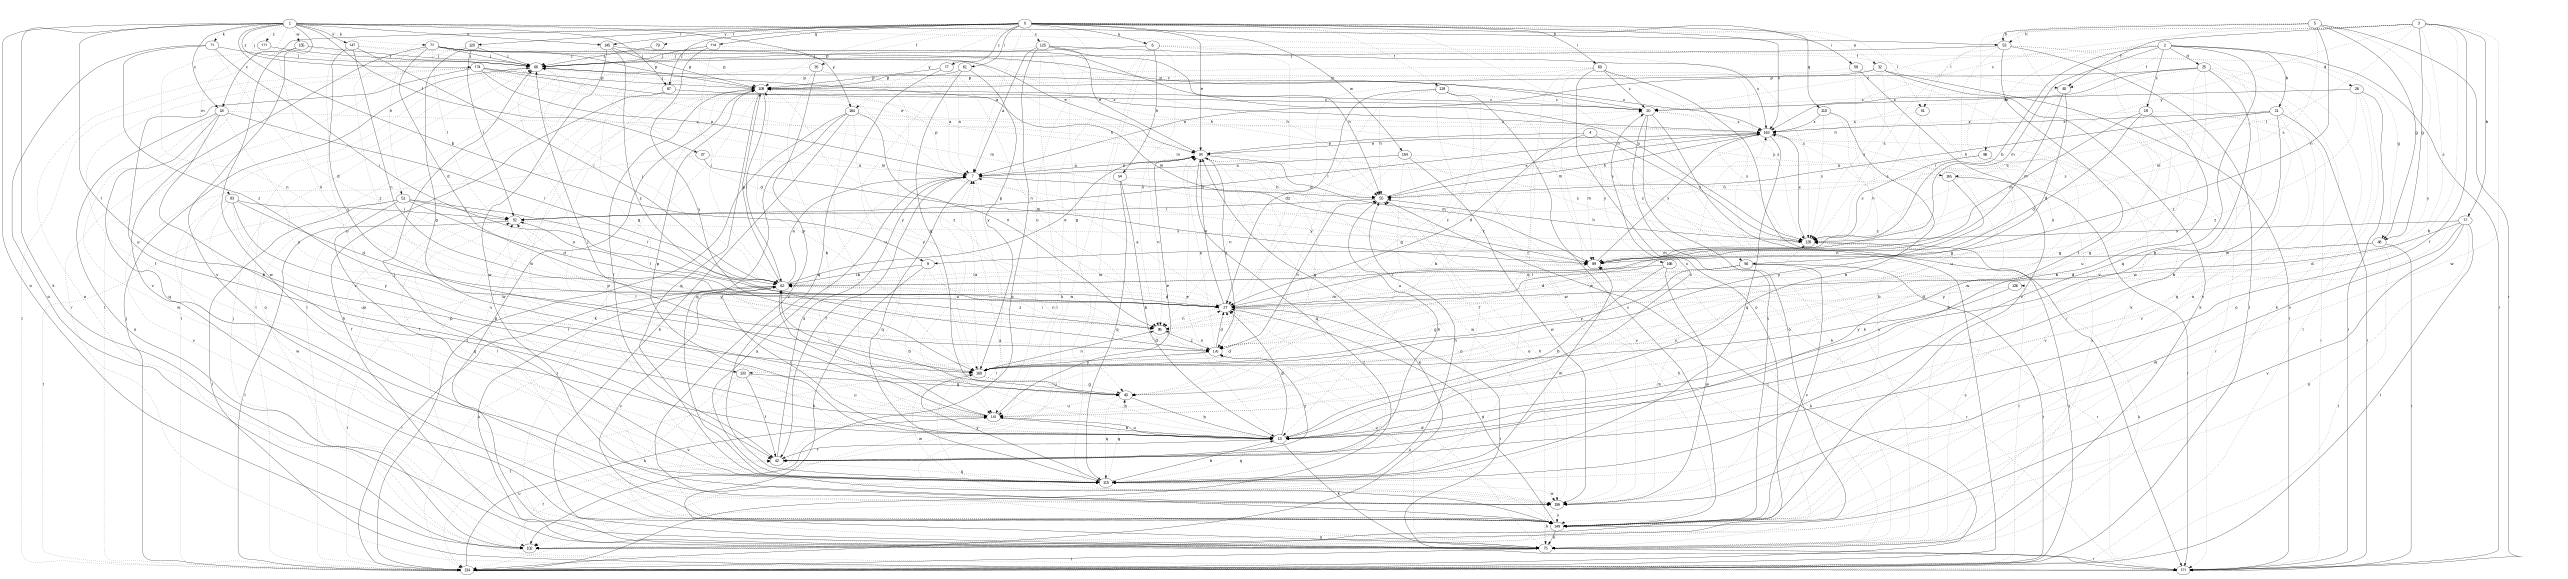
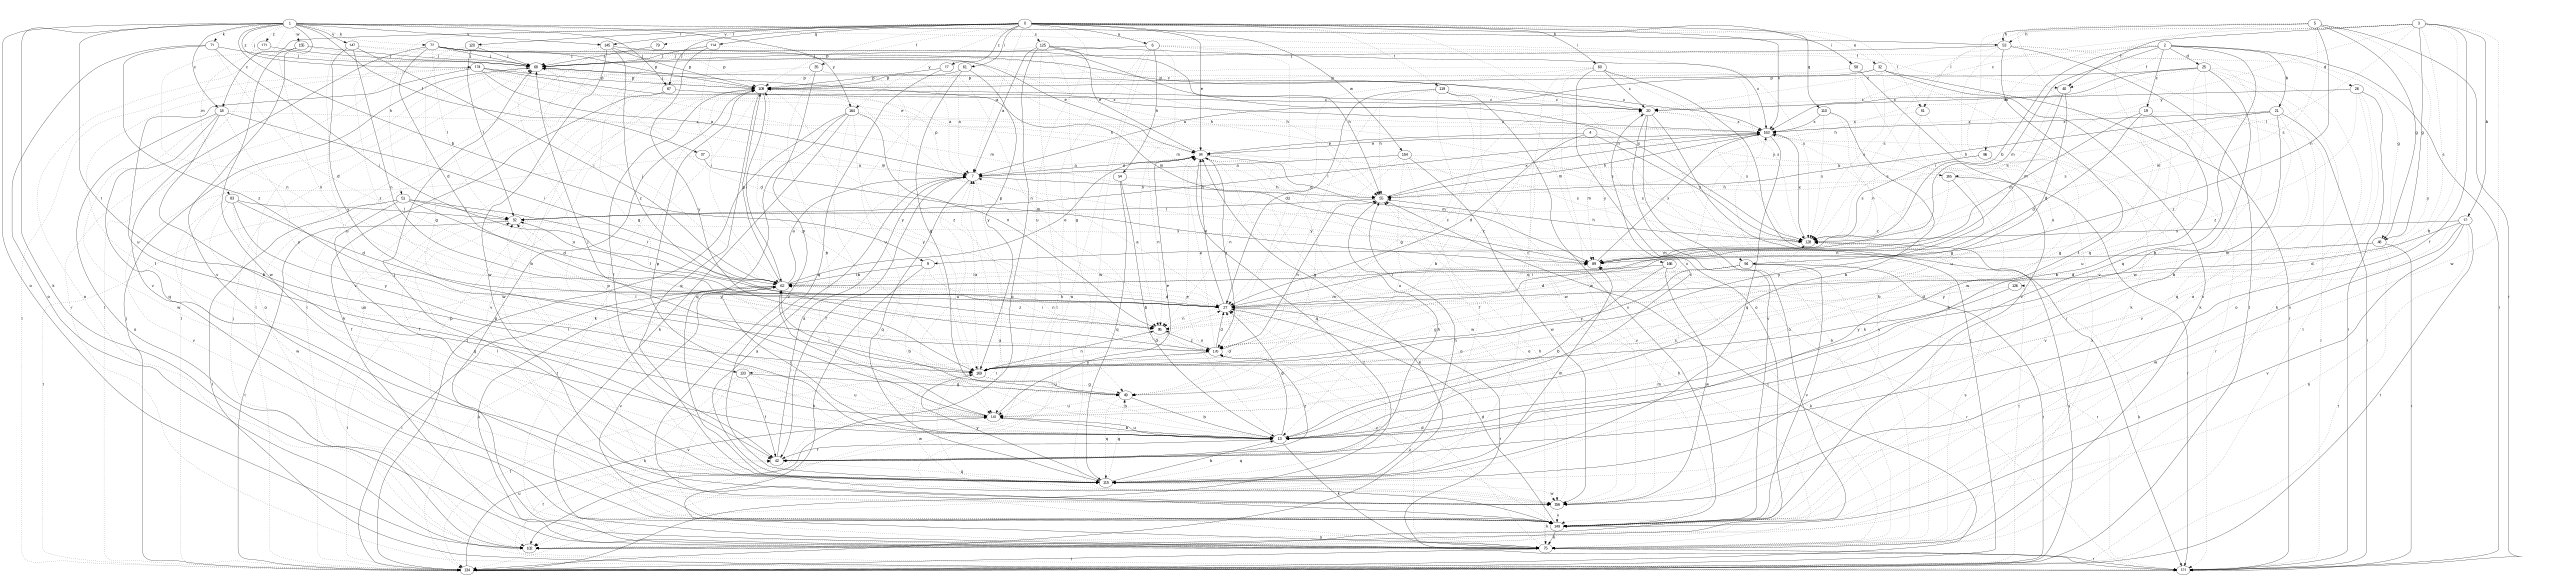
none -> (636, 81)
(646, 336) -> (646, 336)
